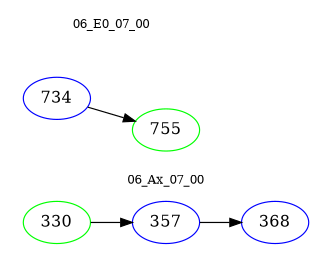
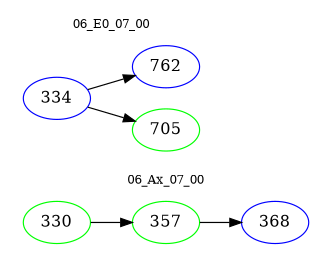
none -> (166, 67)
(57, 98) -> (57, 98)
(166, 130) -> (166, 130)
(166, 222) -> (166, 222)
